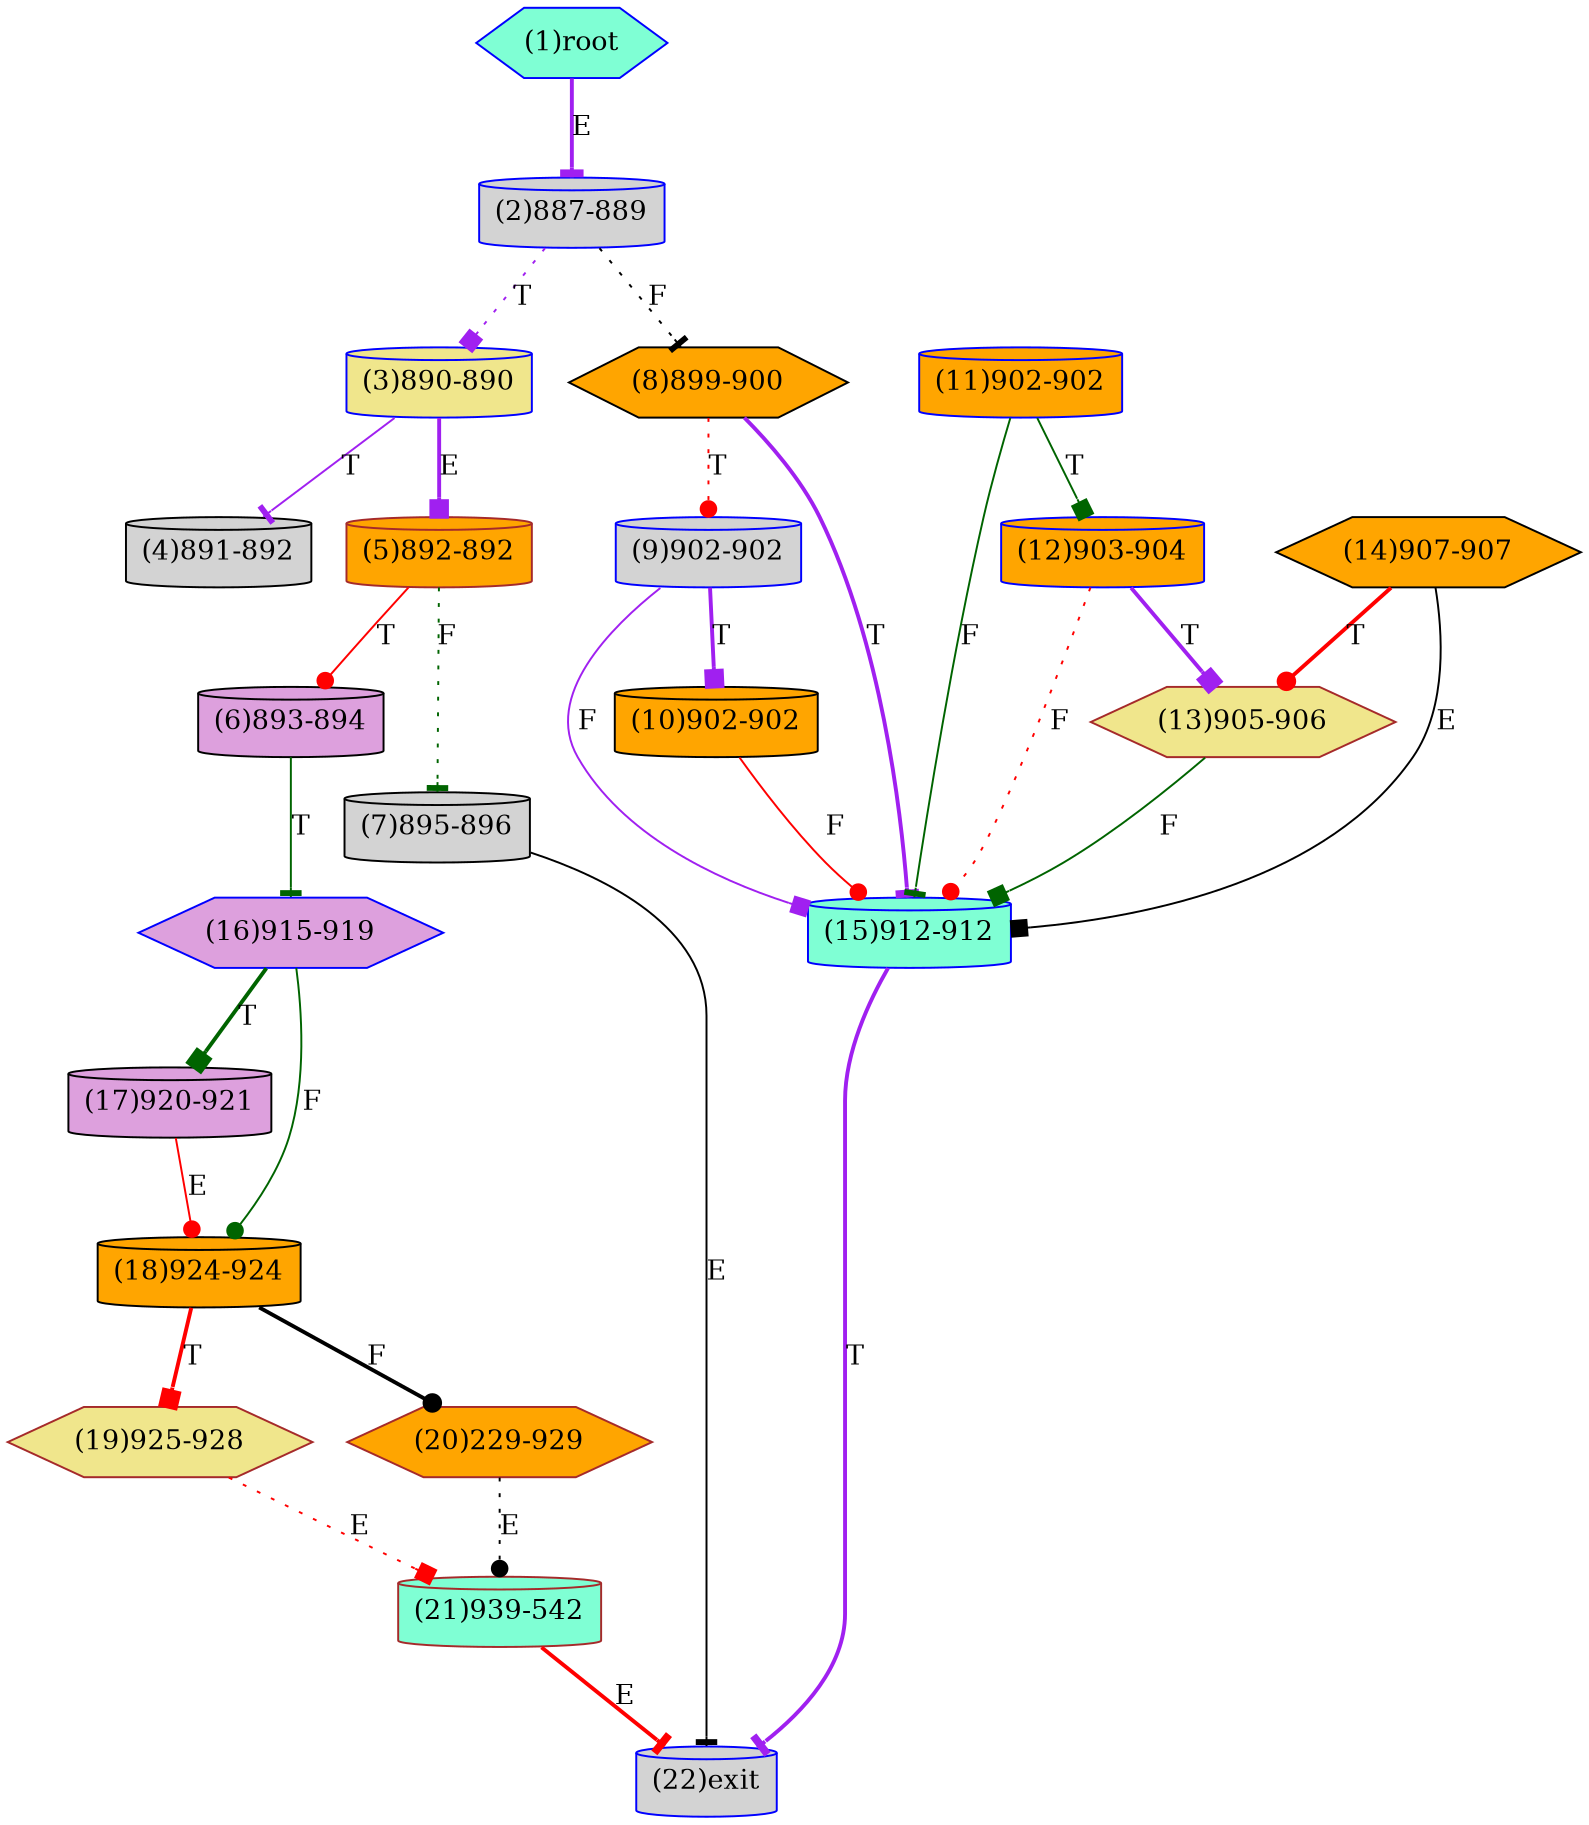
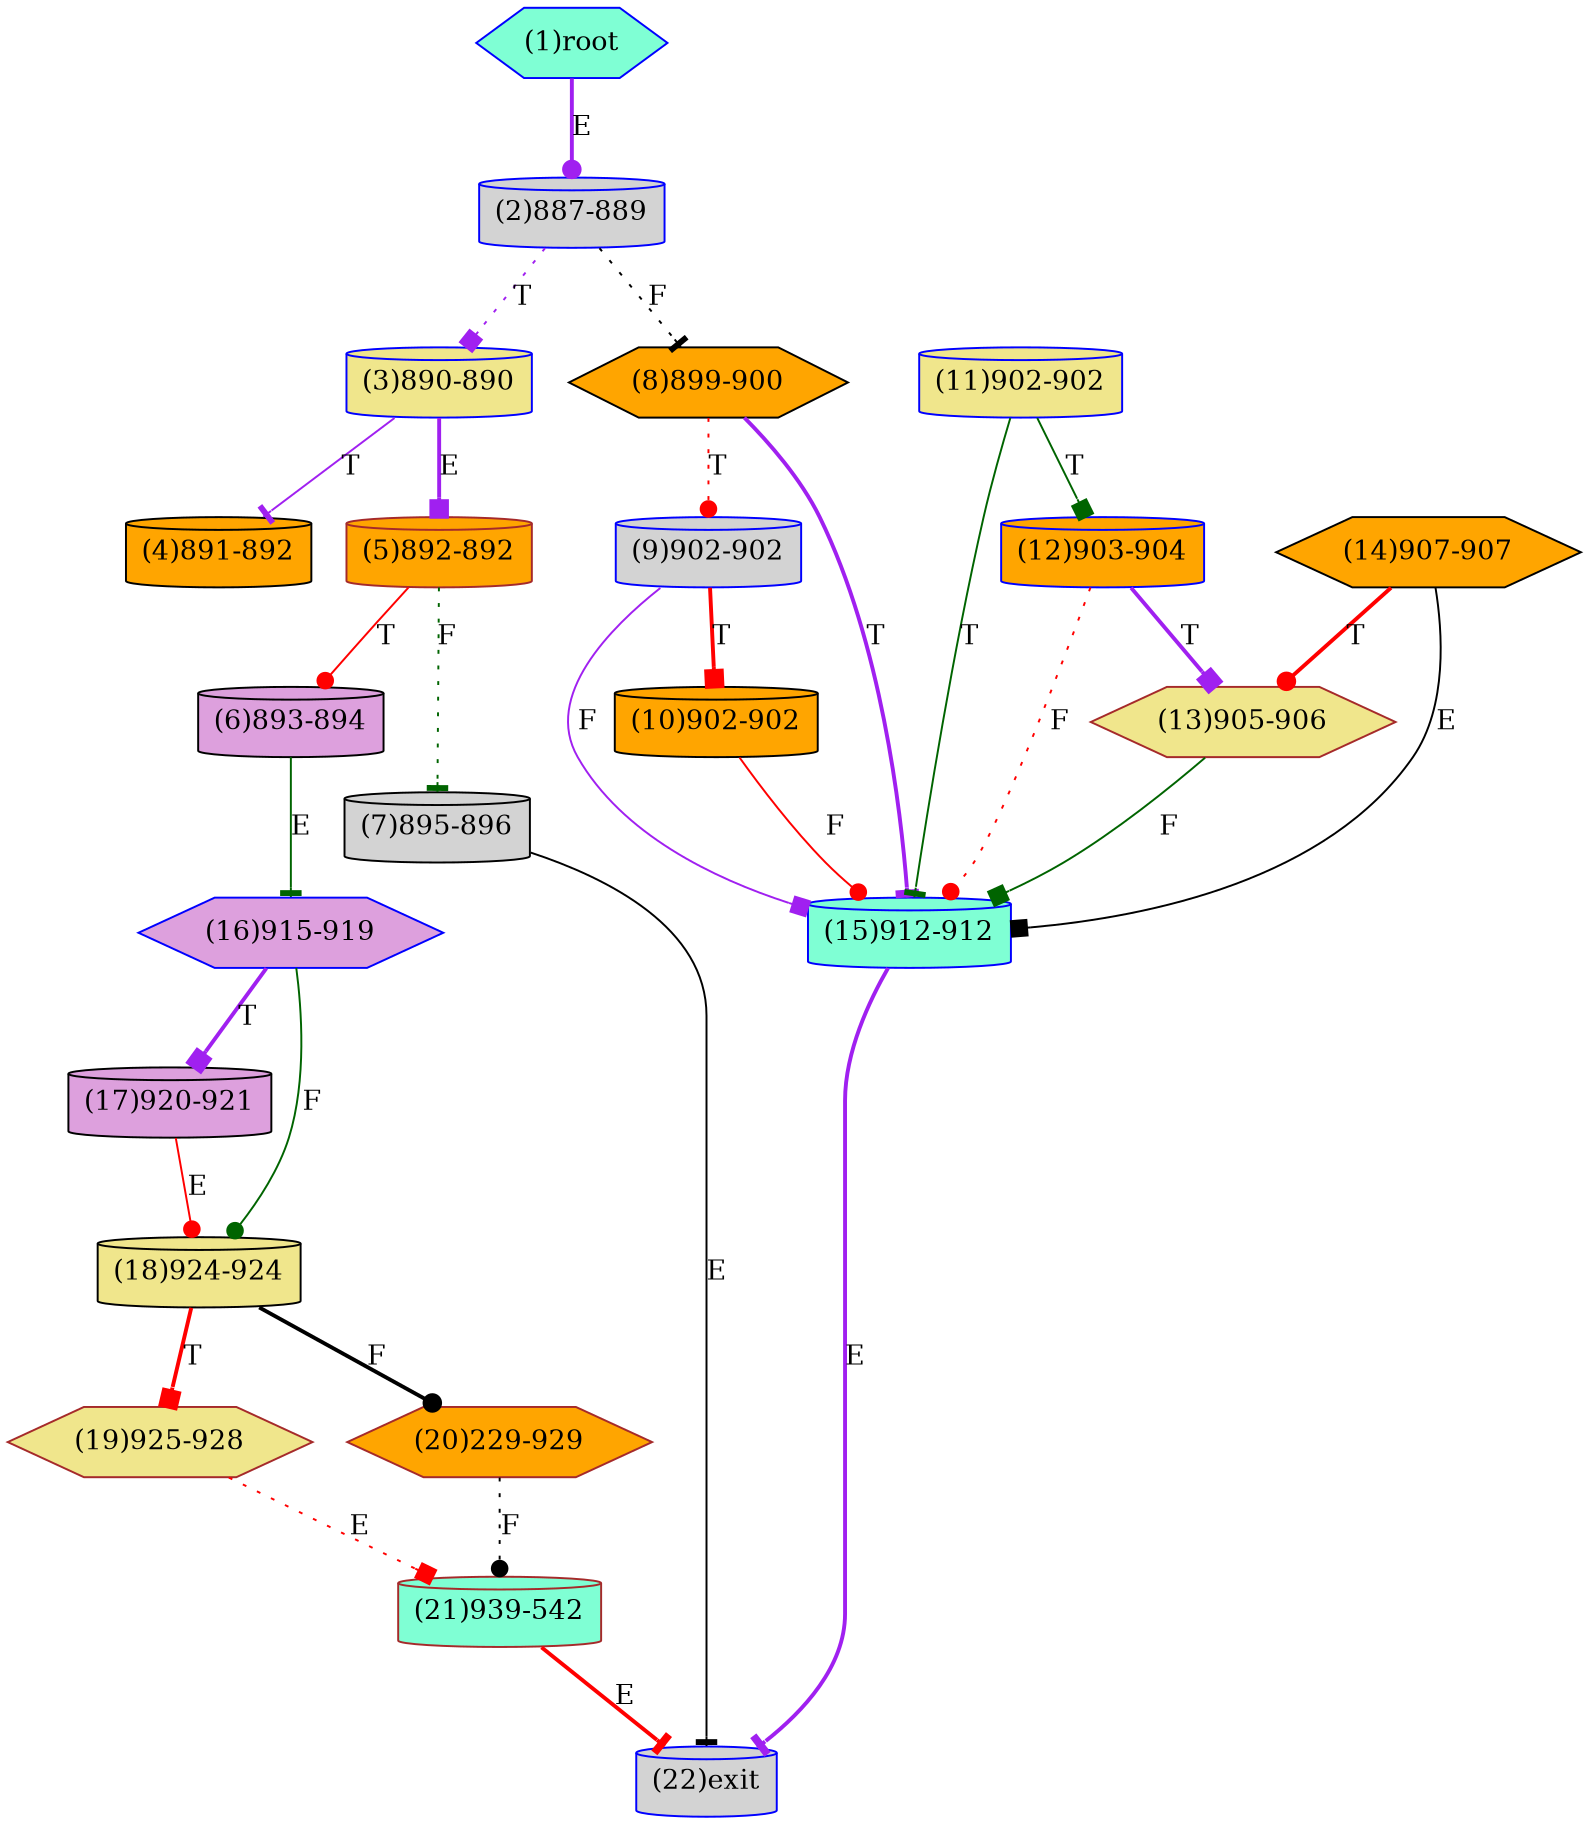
(572, 123) -> (572, 123)
(1021, 382) -> (1021, 382)
(219, 552) -> (219, 552)
(712, 627) -> (712, 627)
(970, 637) -> (970, 637)
(302, 827) -> (302, 827)
(236, 1010) -> (236, 1010)
(199, 1272) -> (199, 1272)
(856, 1357) -> (856, 1357)
(510, 1527) -> (510, 1527)
